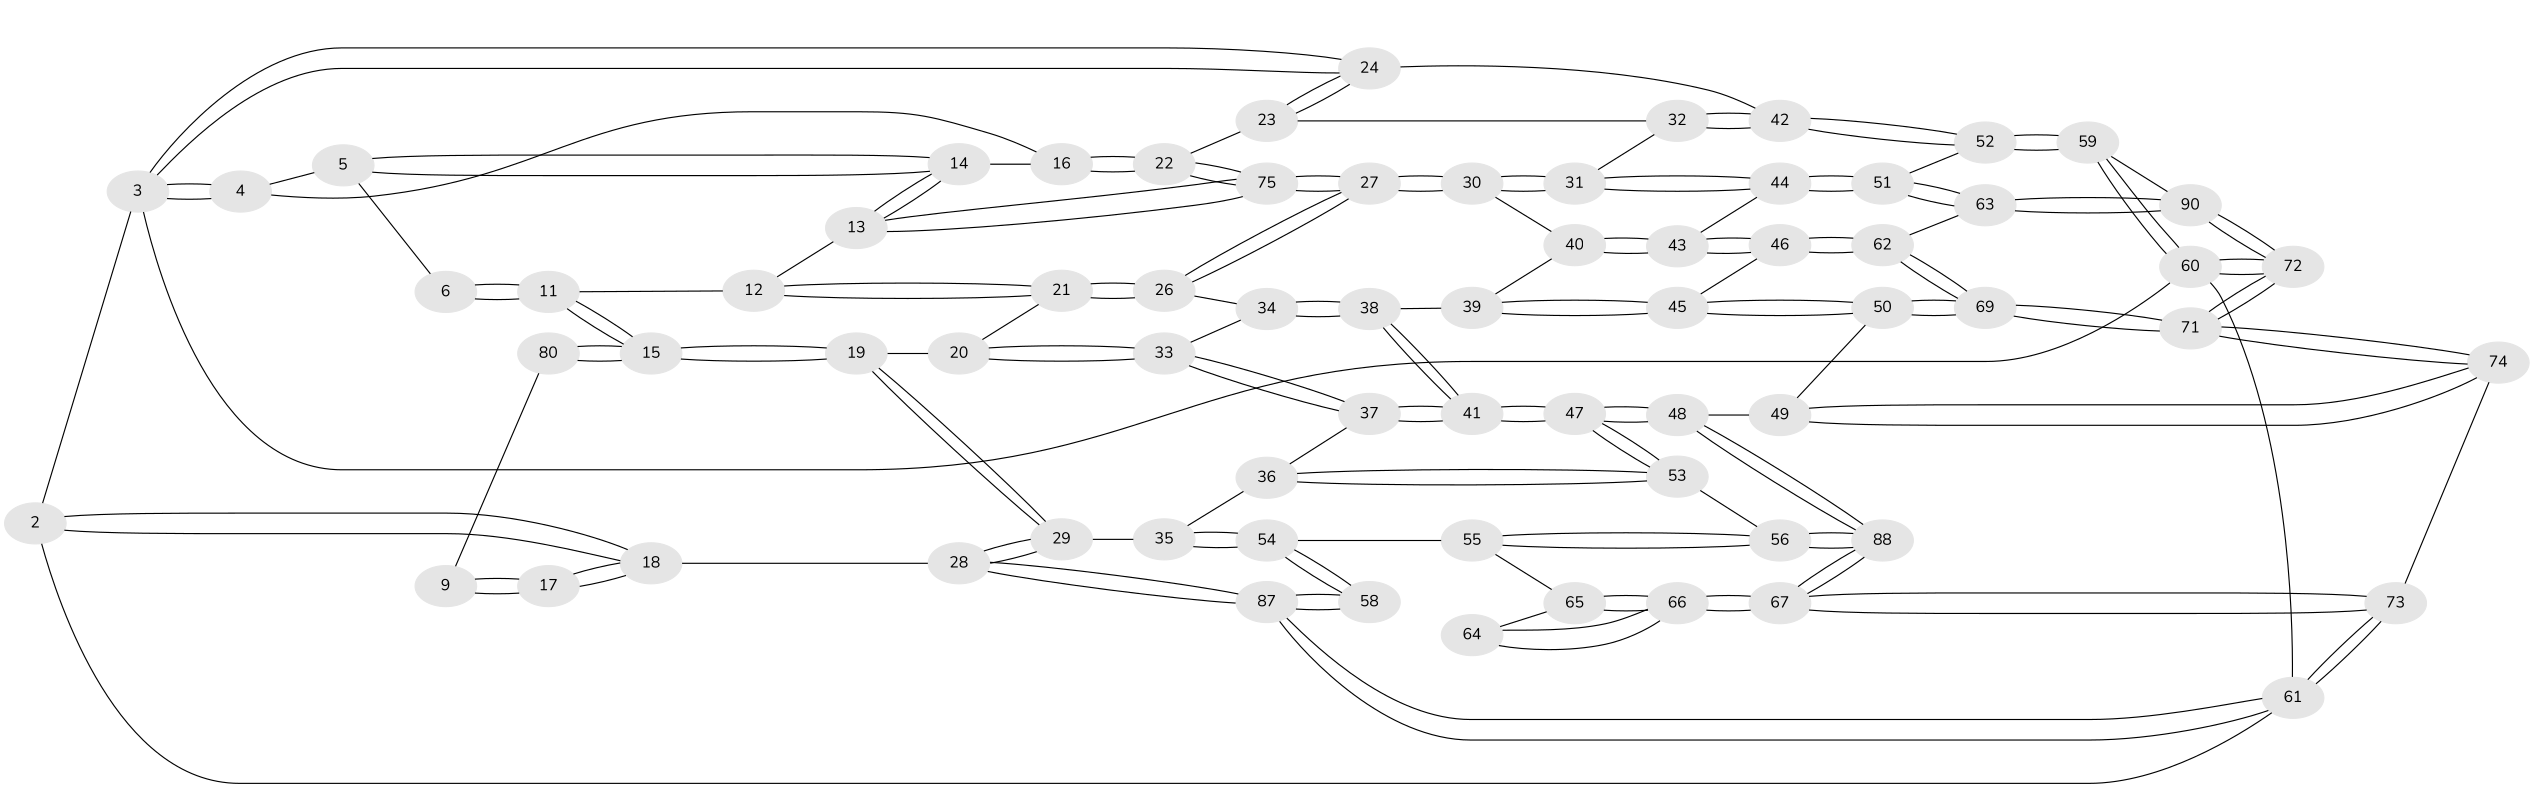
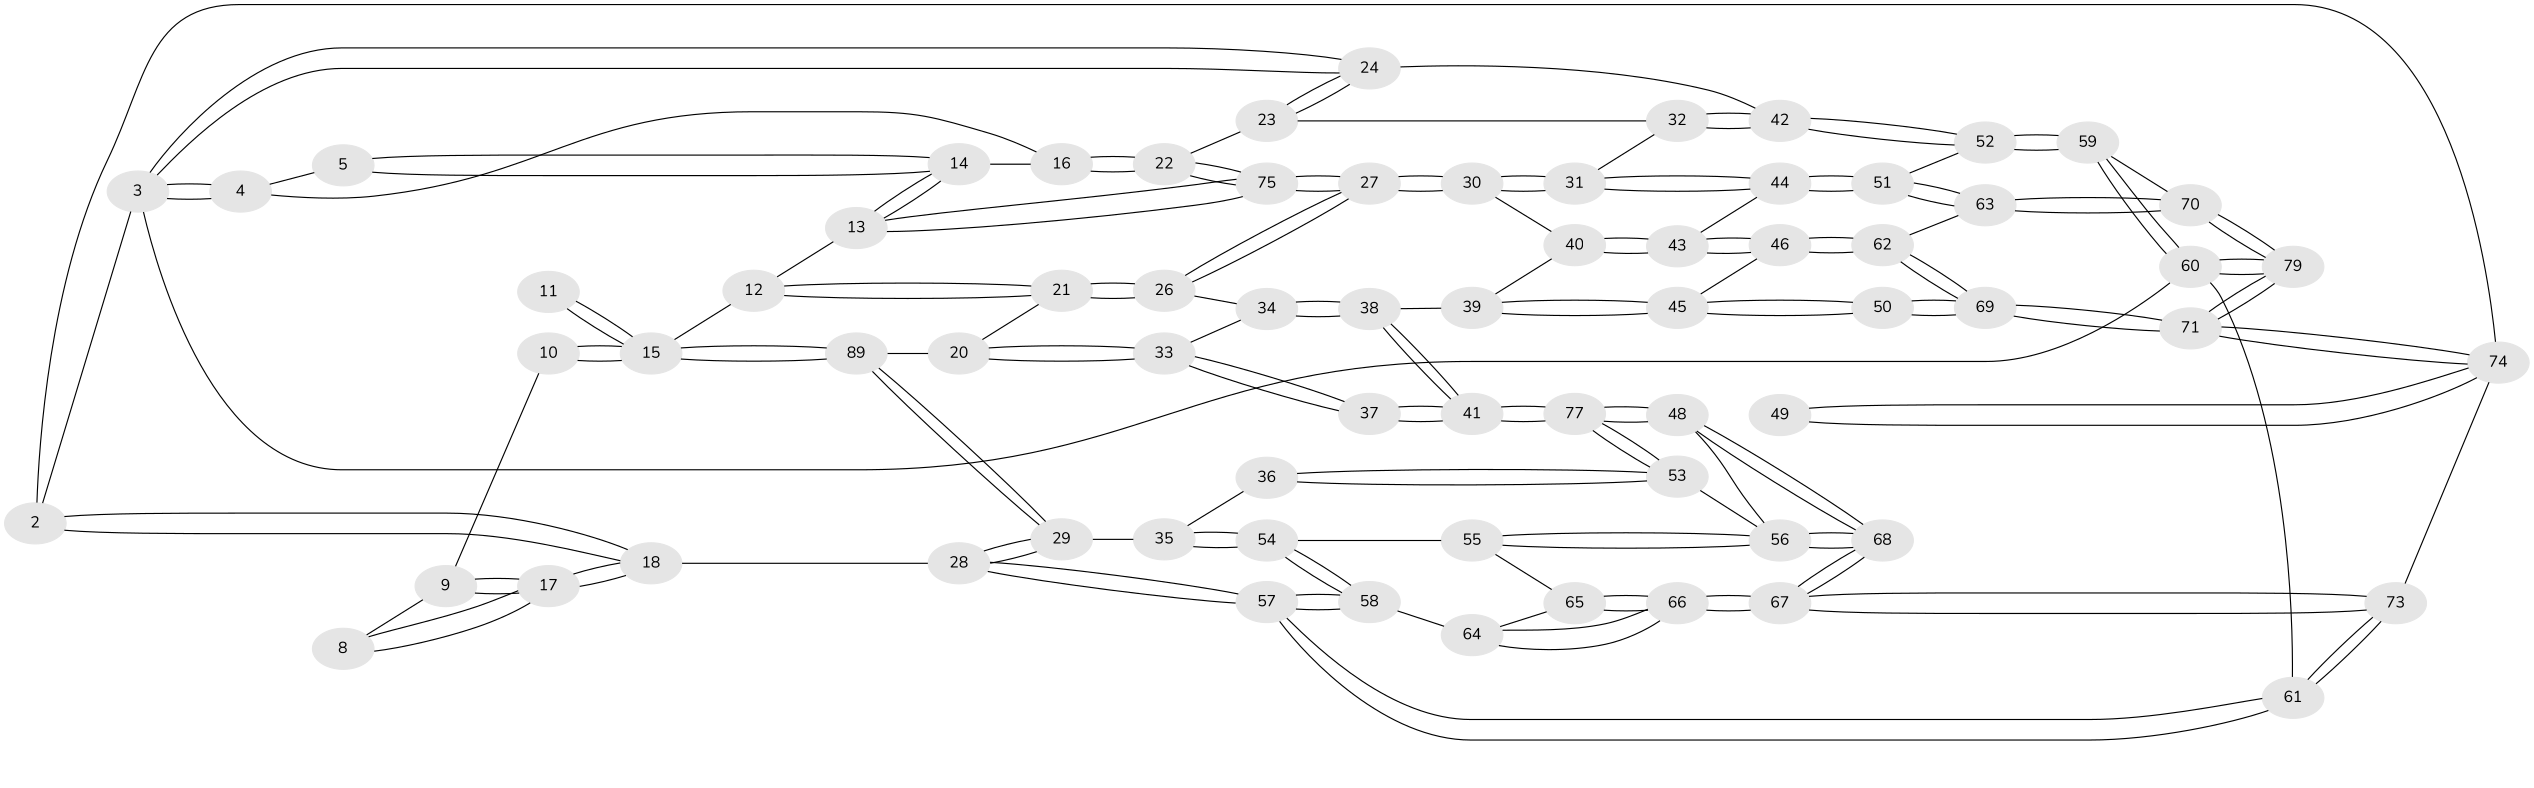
(2190, 205) -> (2190, 205)
(2293, 267) -> (2293, 267)
(651, 291) -> (703, 322)
(446, 292) -> none
(548, 353) -> (548, 353)
(856, 353) -> (856, 353)
(1824, 369) -> none
(1575, 414) -> (1575, 414)
(1729, 415) -> (1730, 477)
(1318, 446) -> none
(1883, 540) -> (1883, 540)
(1267, 602) -> (1267, 602)
none -> (1421, 619)
none -> (343, 649)
(1098, 783) -> (1193, 5)
